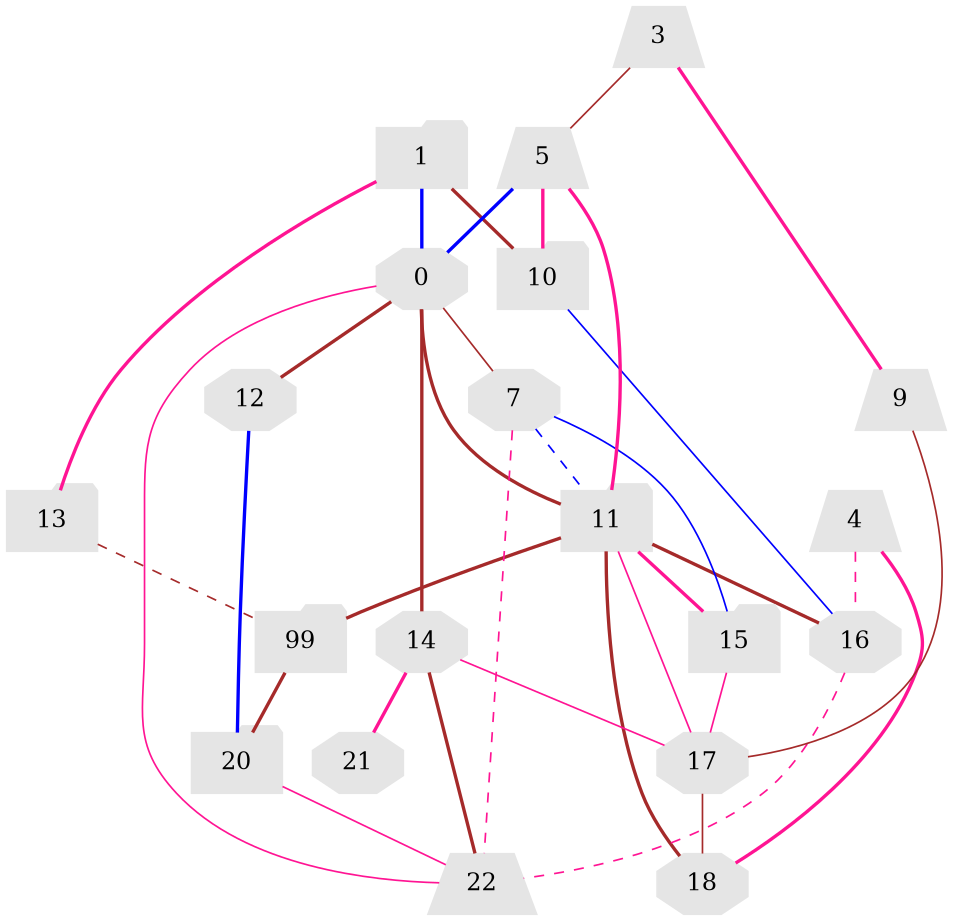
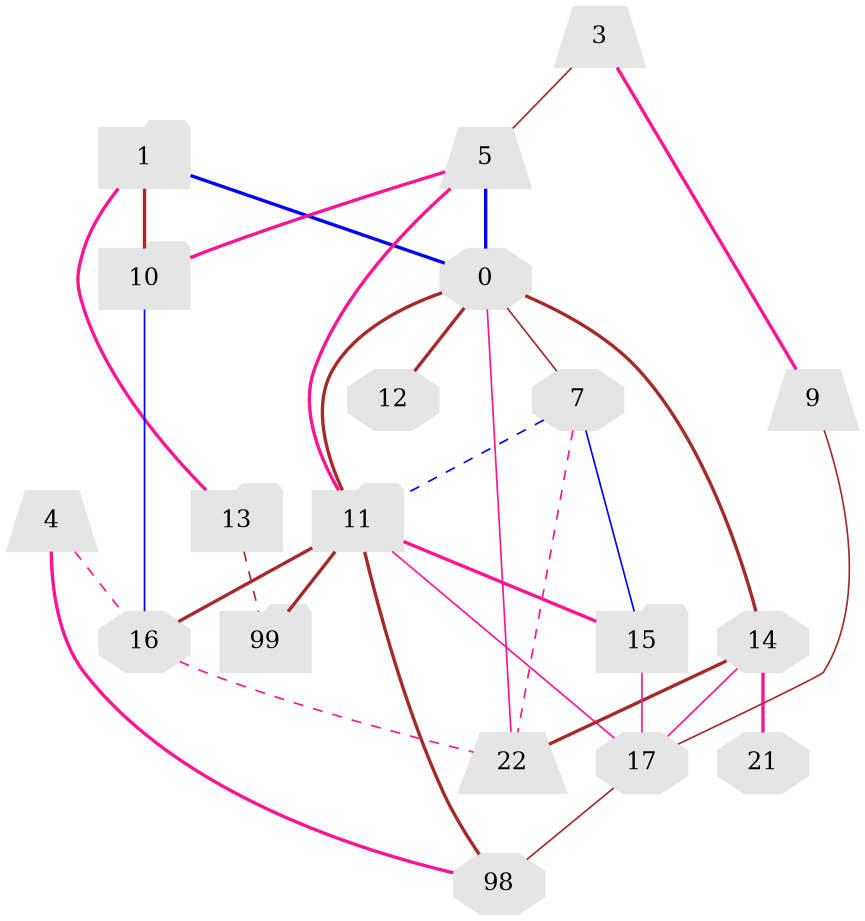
(237, 763) -> none
(702, 884) -> (499, 884)
